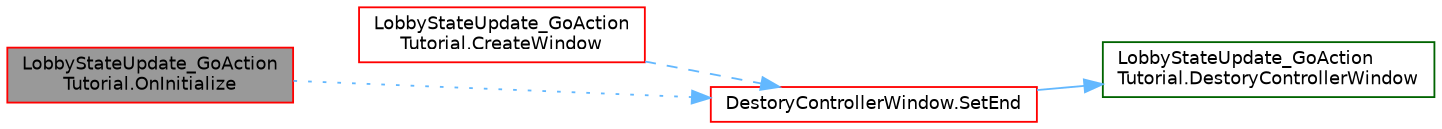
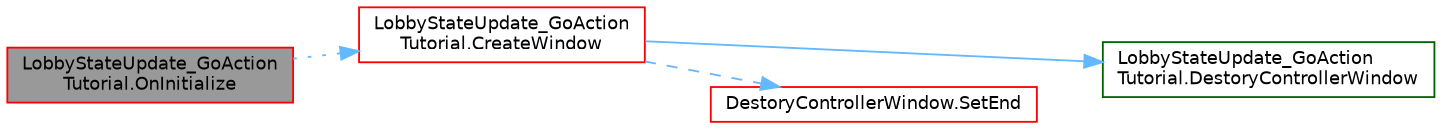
(1061, 88) -> (865, 51)
(492, 89) -> (317, 56)
